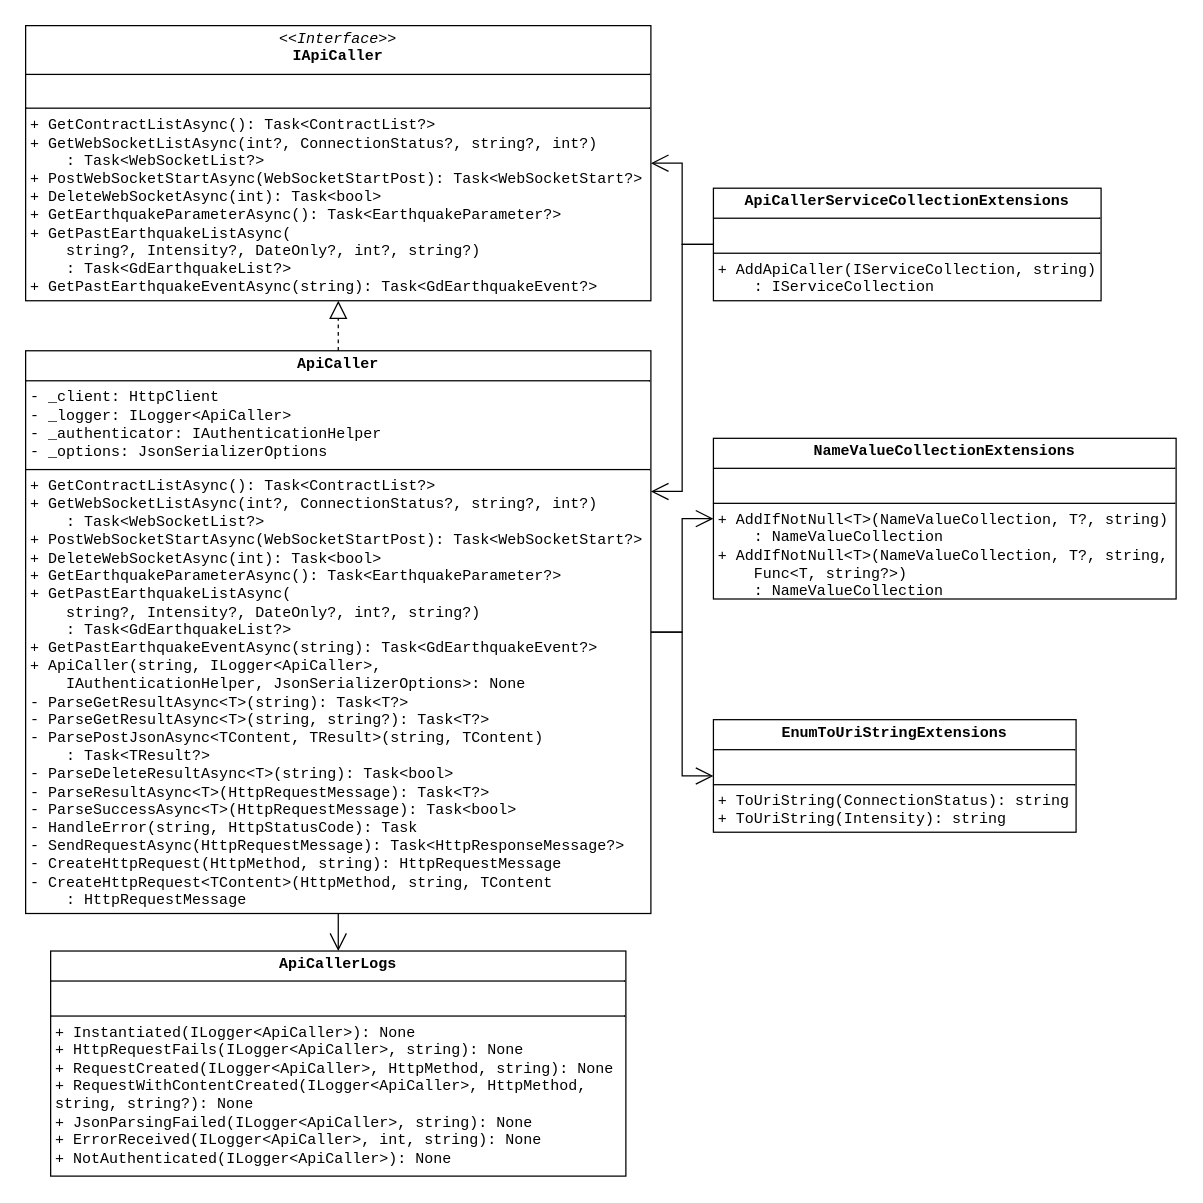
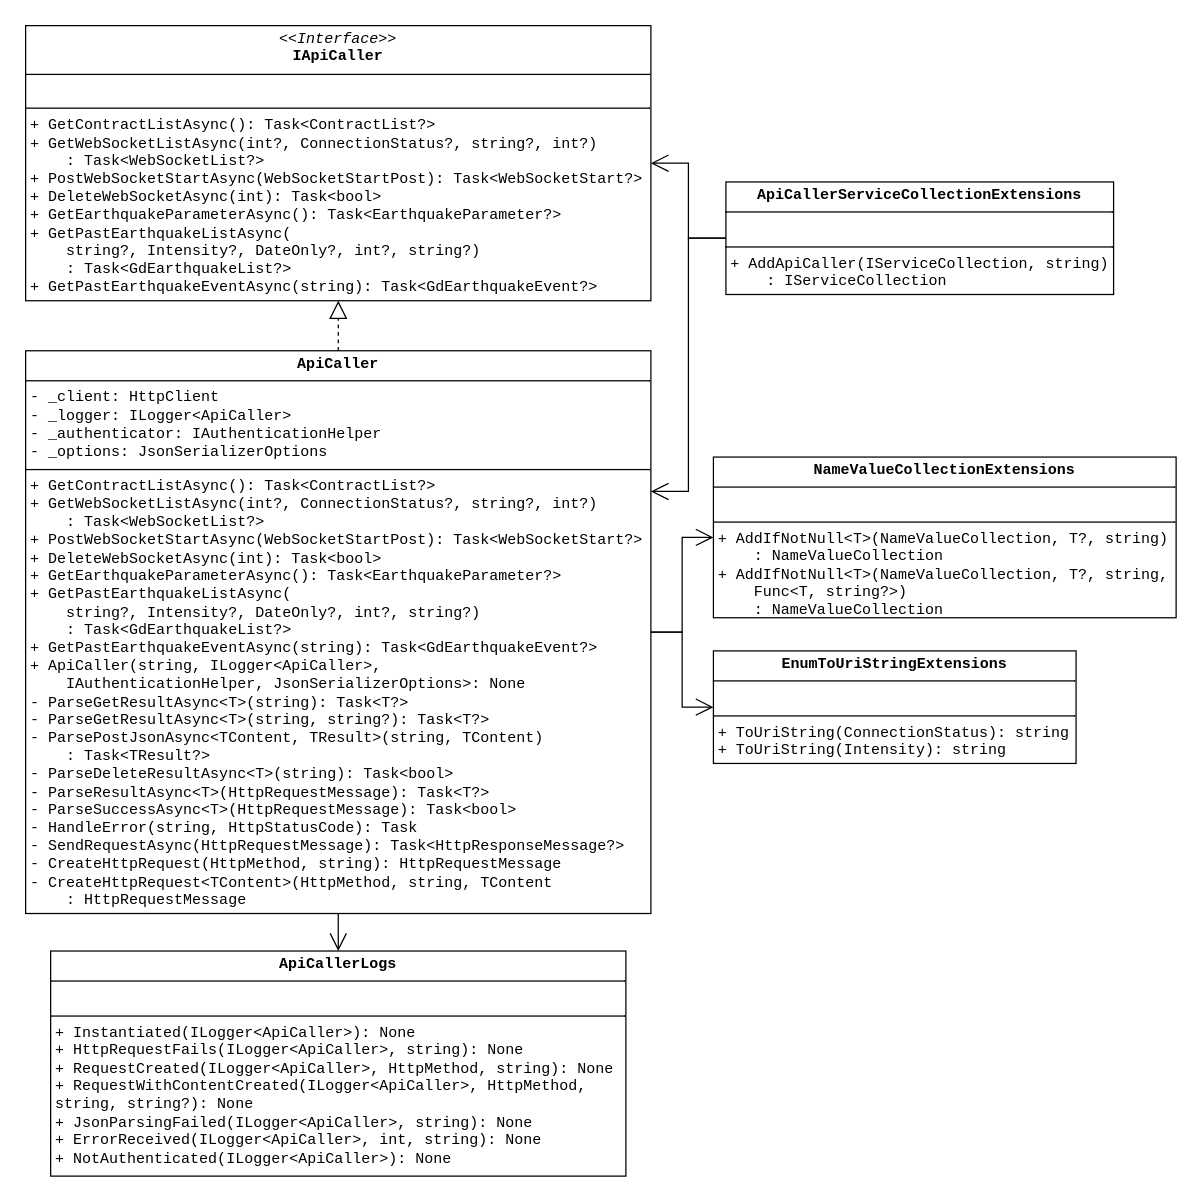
(907, 244) -> (919, 238)
(944, 518) -> (944, 537)
(894, 776) -> (894, 707)
